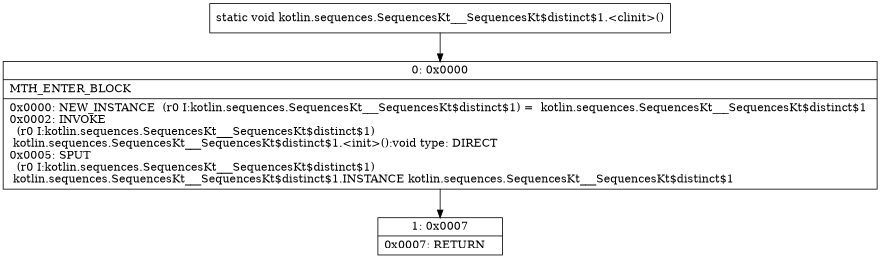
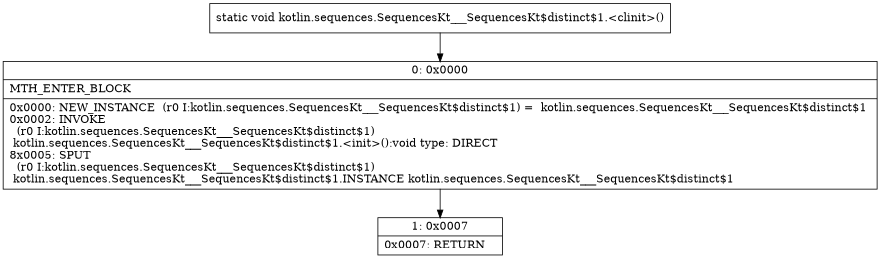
(54, 155) -> (54, 155)
